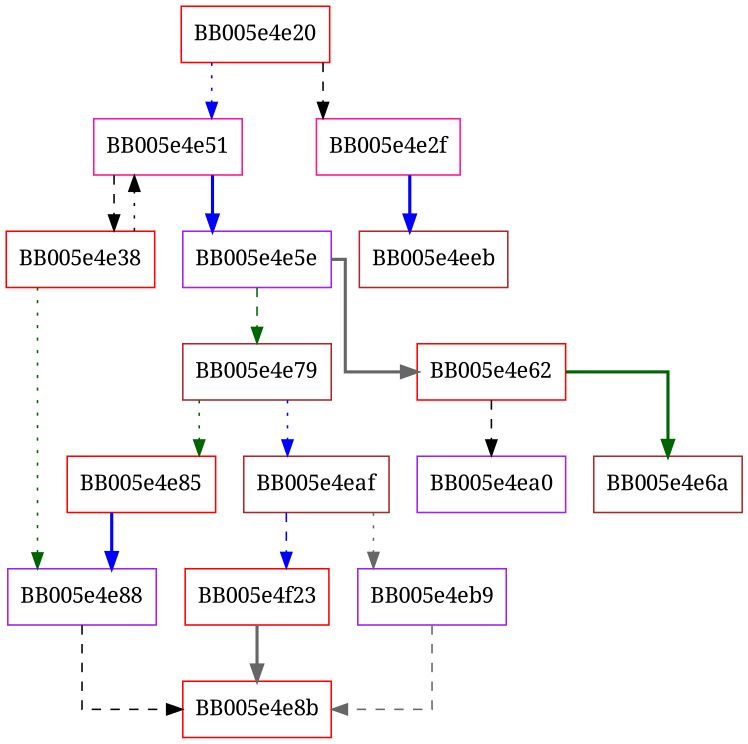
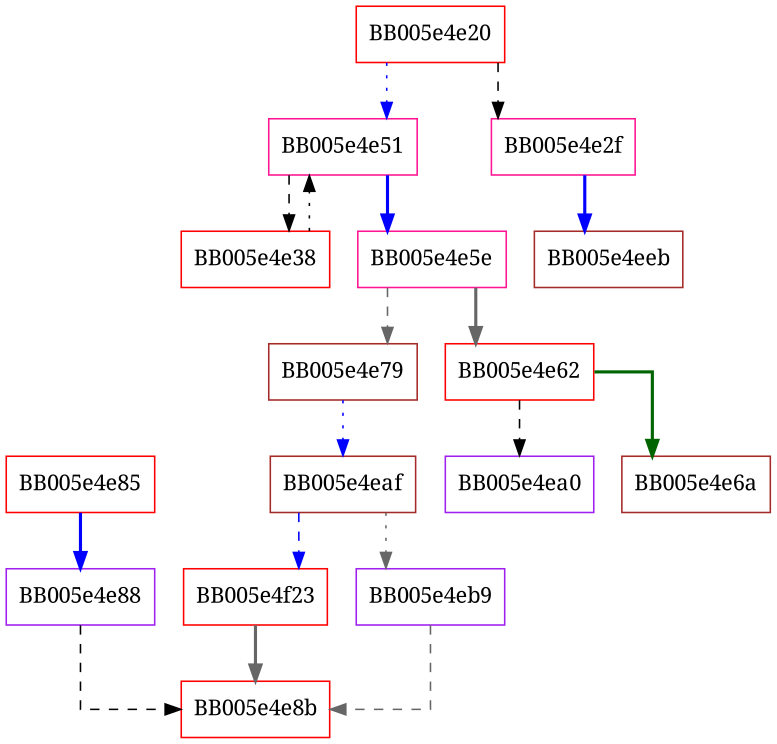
(257, 259) -> (432, 259)
(257, 308) -> (388, 308)
(38, 420) -> none
(199, 420) -> none
